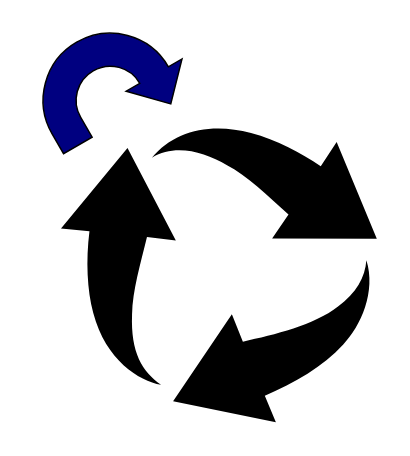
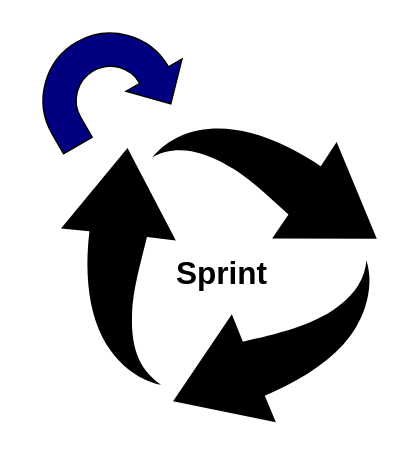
none -> (222, 272)
